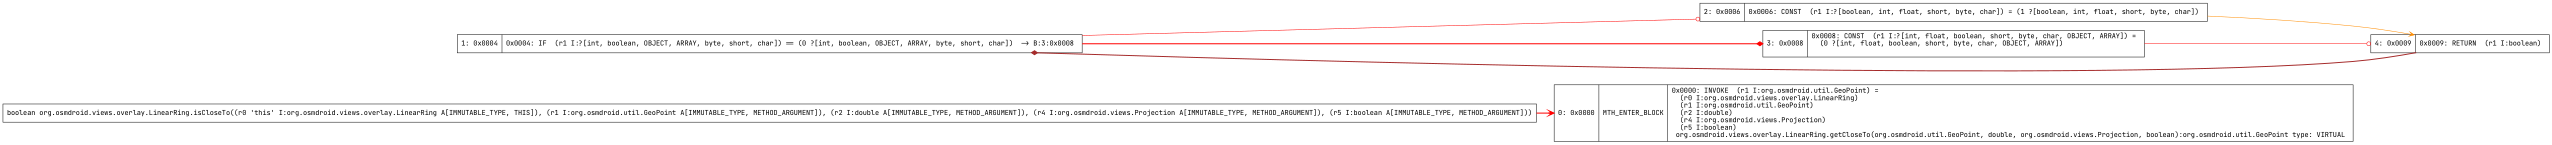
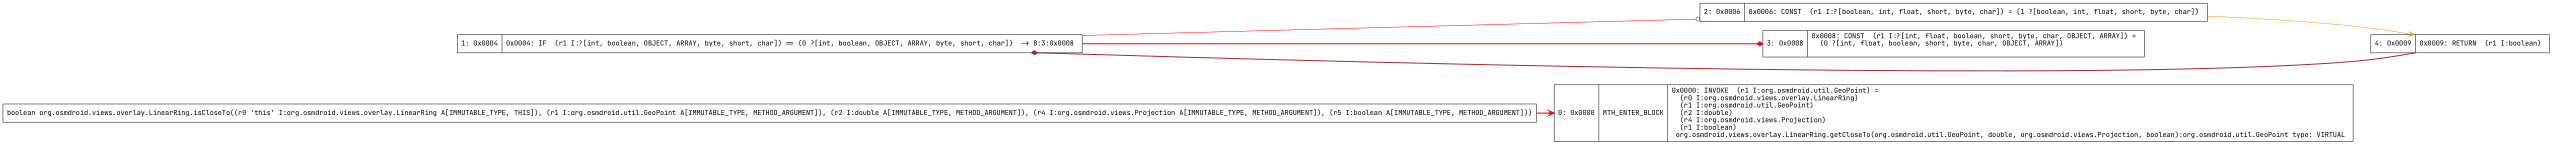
(2256, 44) -> none
(1704, 128) -> (1704, 128)
